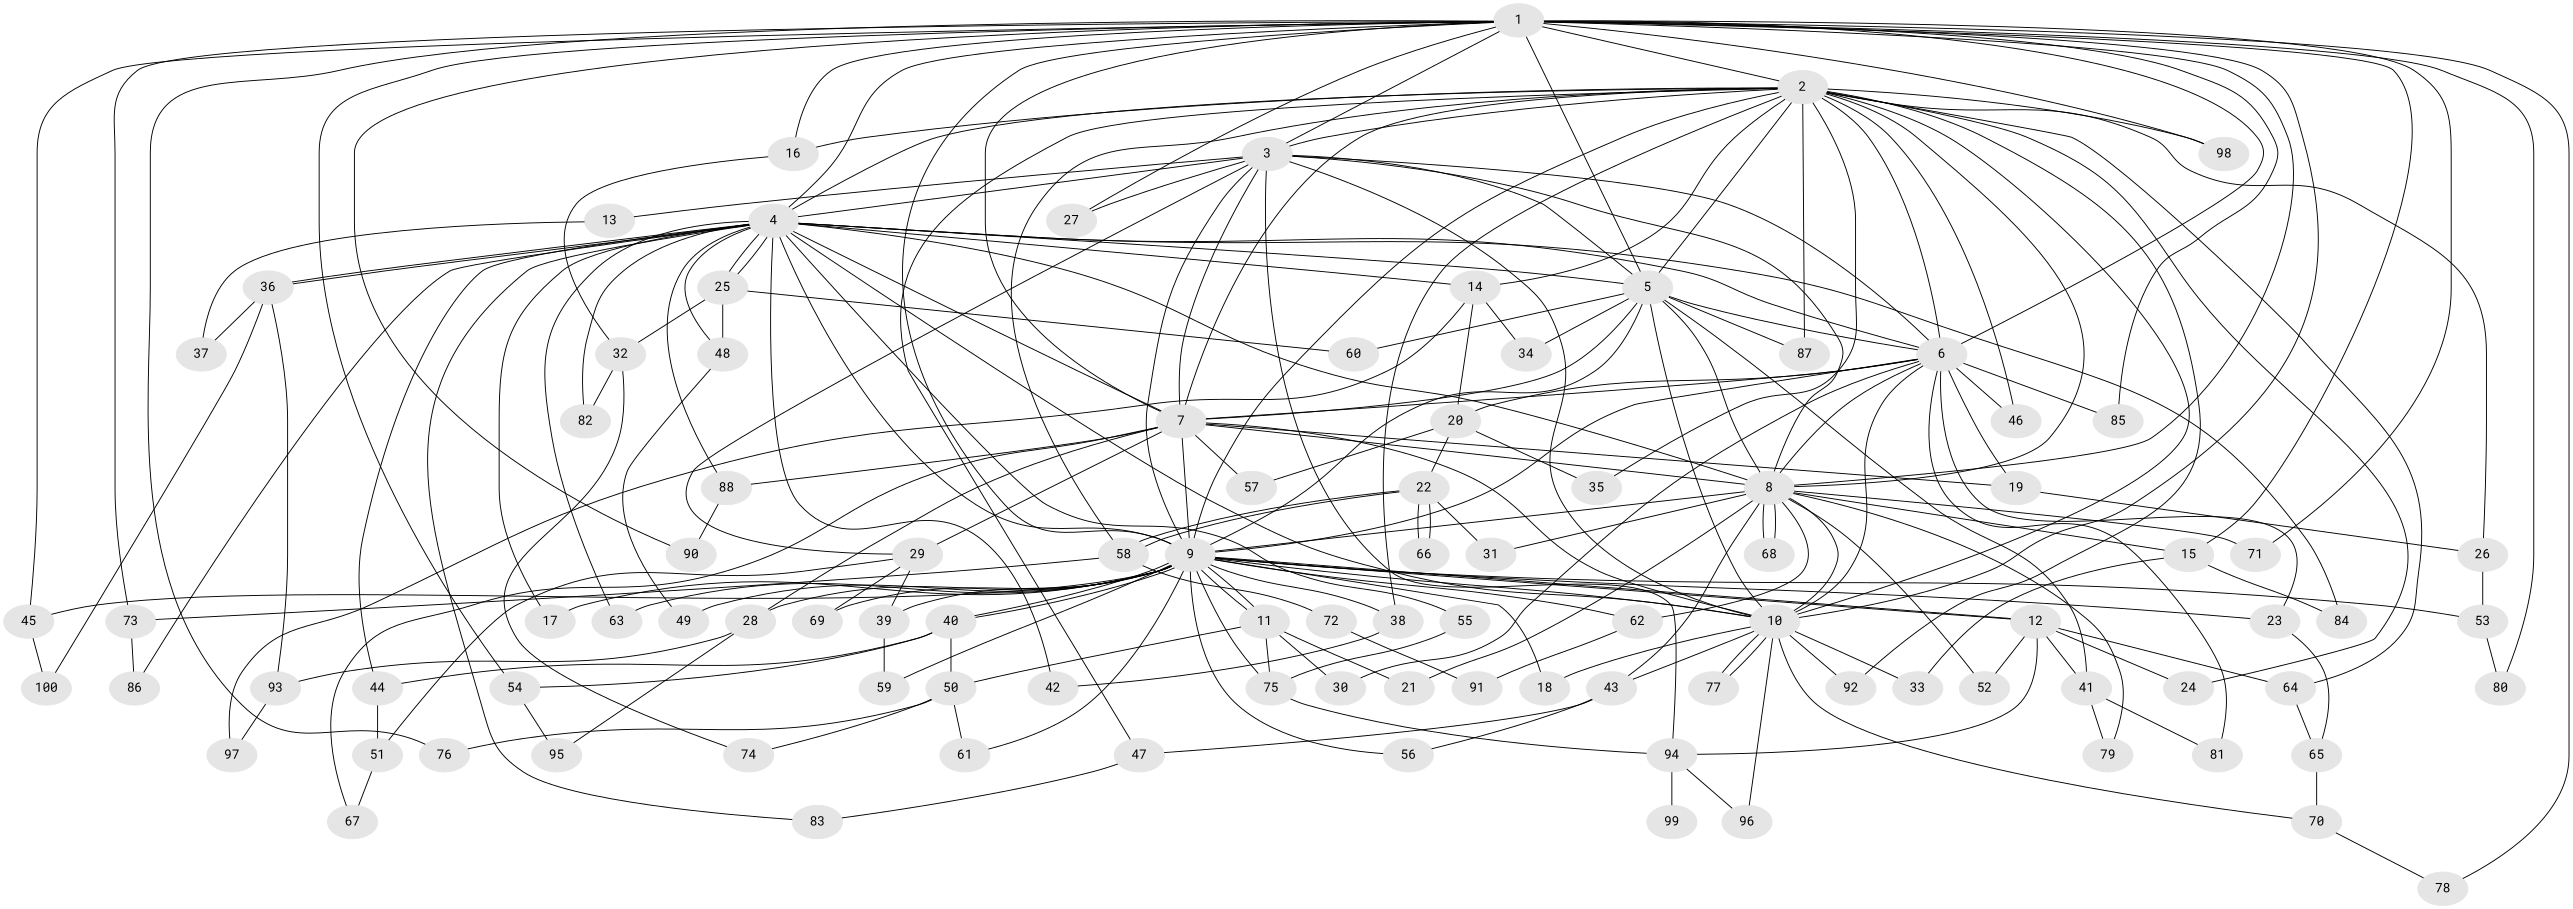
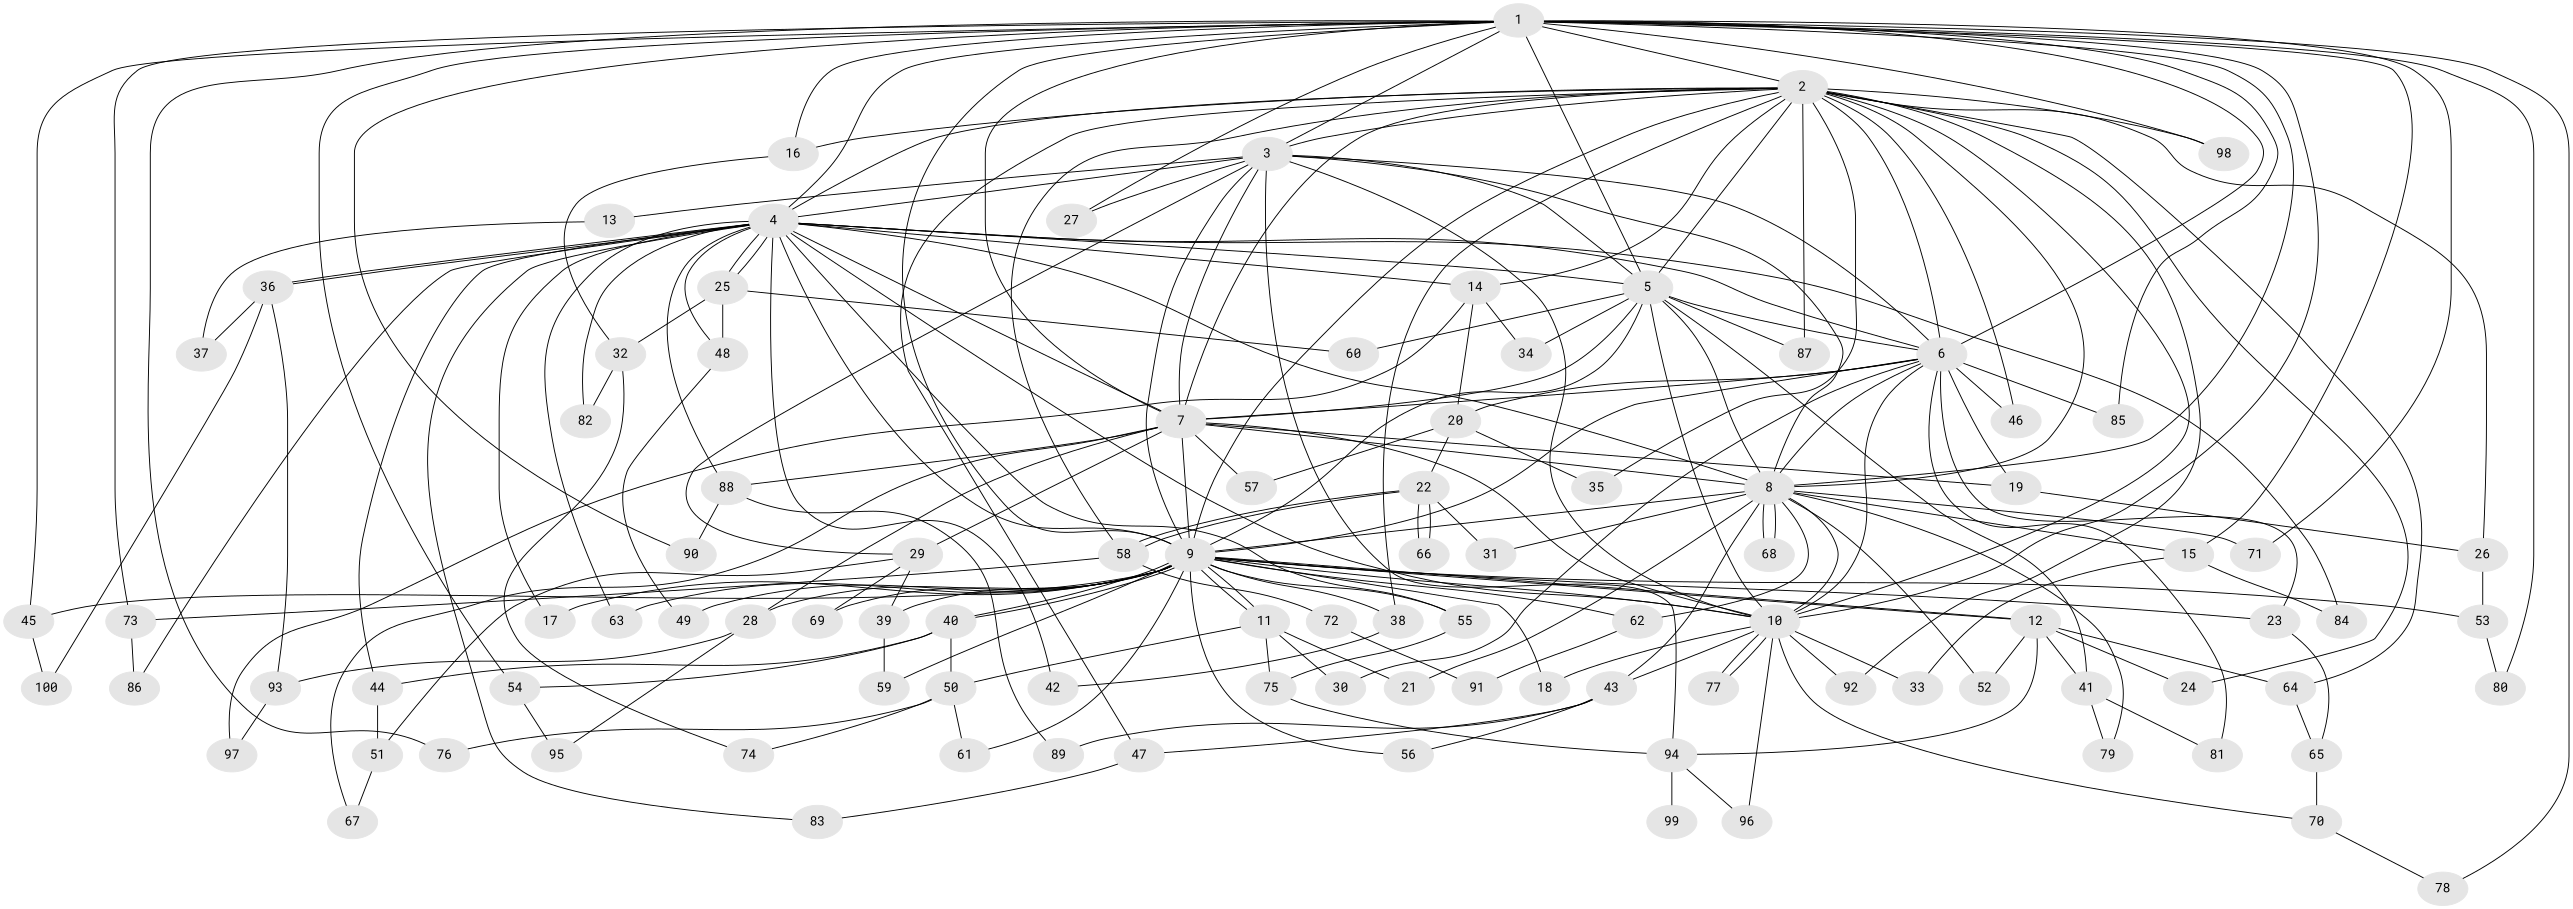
(1222, 622) -> (1328, 587)
none -> (1059, 755)
